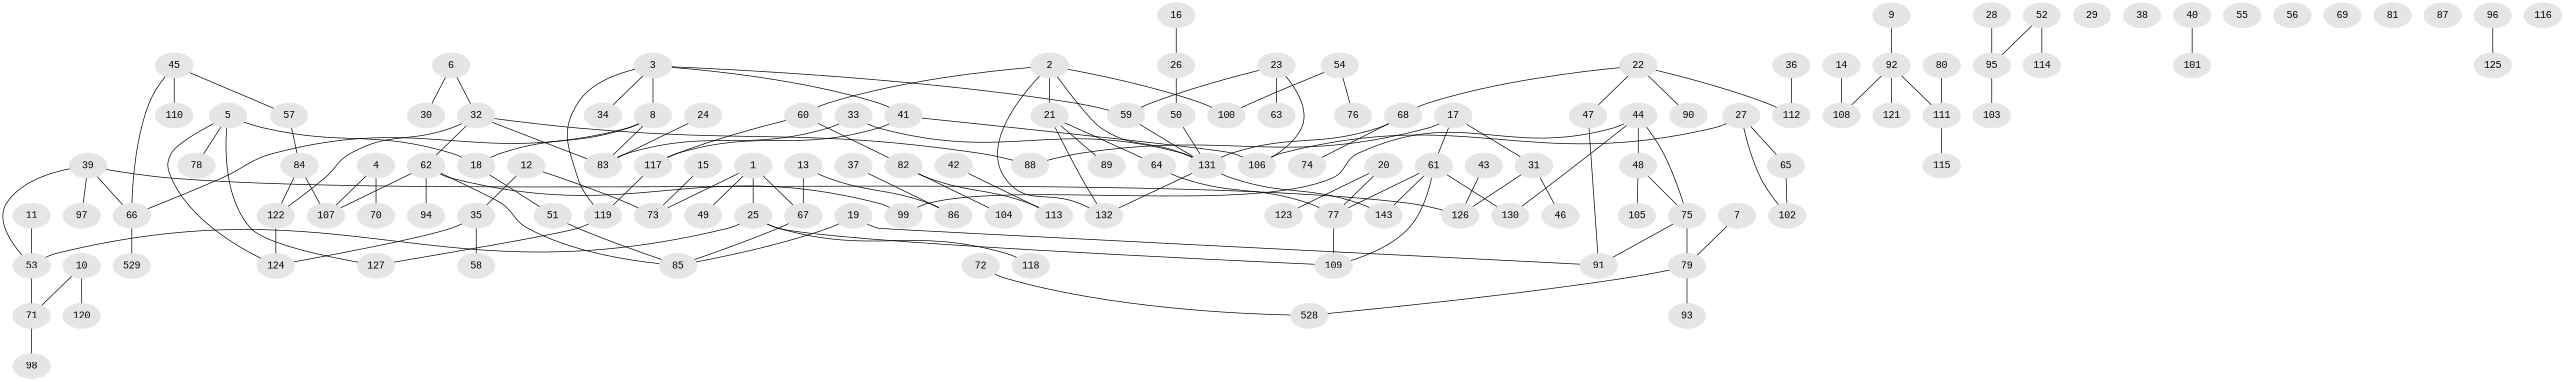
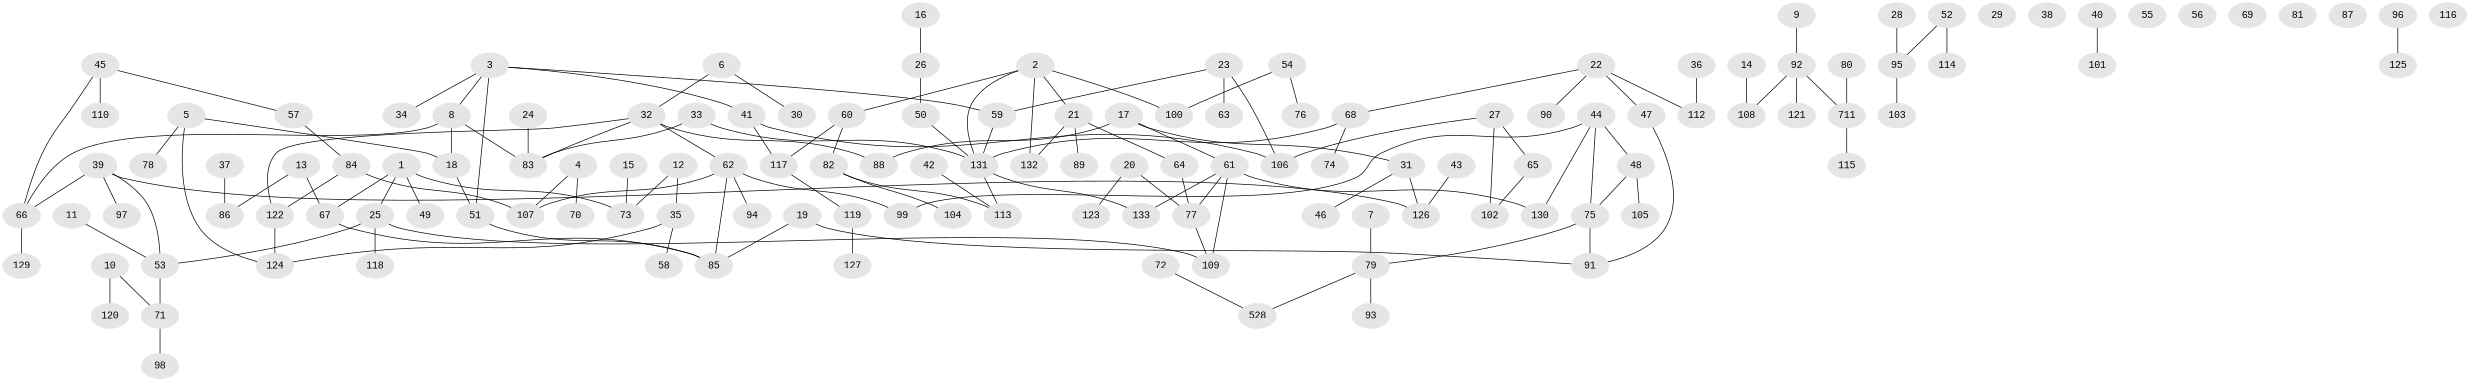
(1942, 116) -> (1847, 116)
(569, 122) -> (482, 144)
(1168, 185) -> (991, 191)
(1384, 216) -> (1141, 216)
(247, 223) -> none
(132, 266) -> (22, 266)
